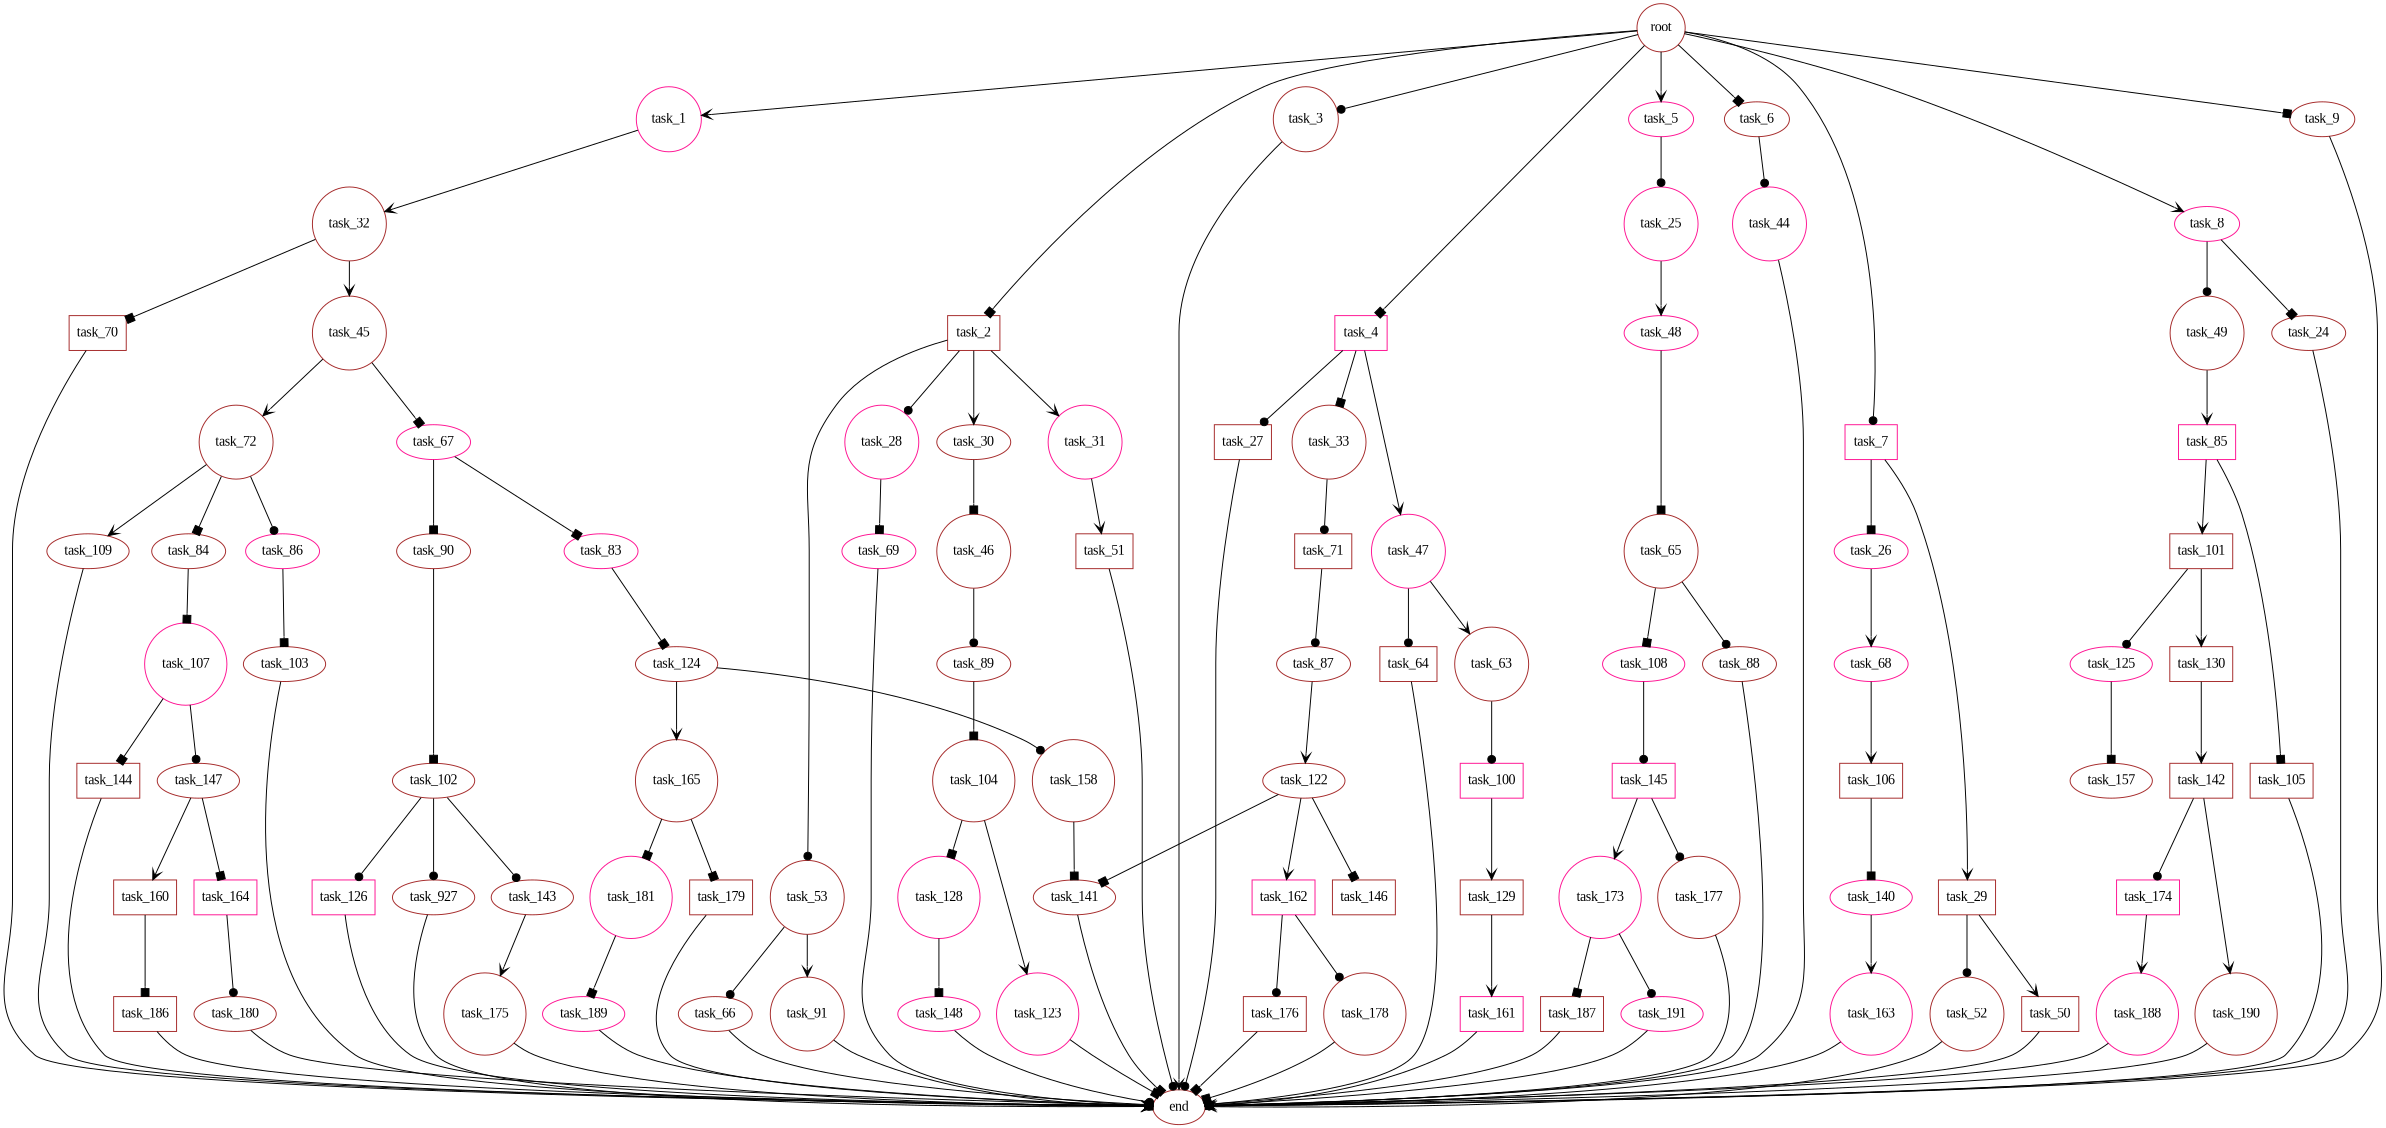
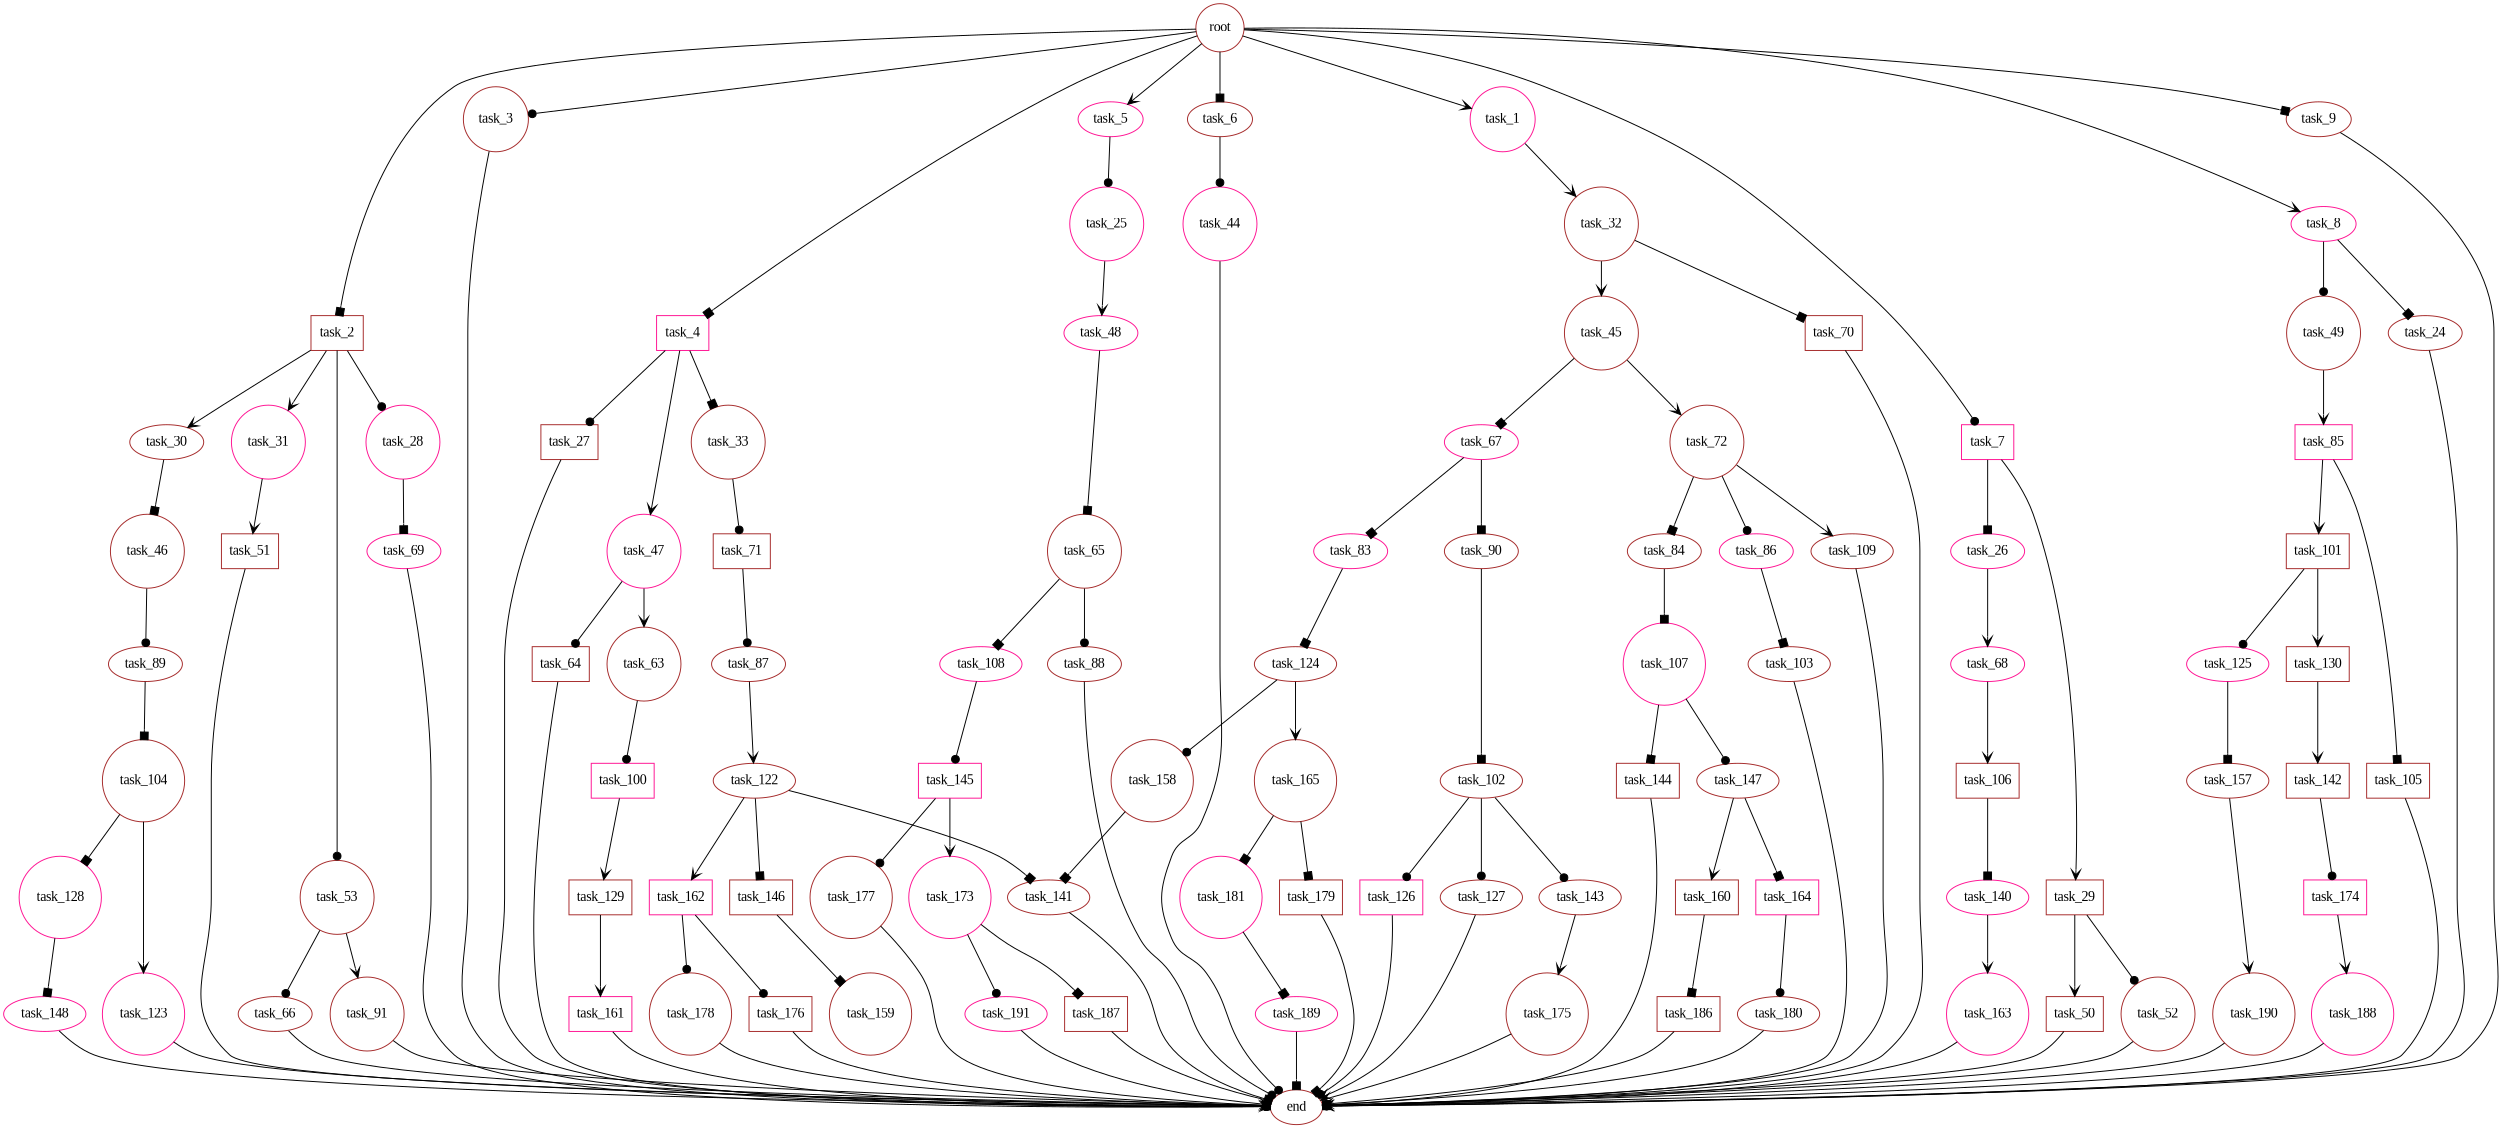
(2216, 881) -> (2239, 881)
(434, 897) -> (1481, 897)
none -> (871, 1014)
